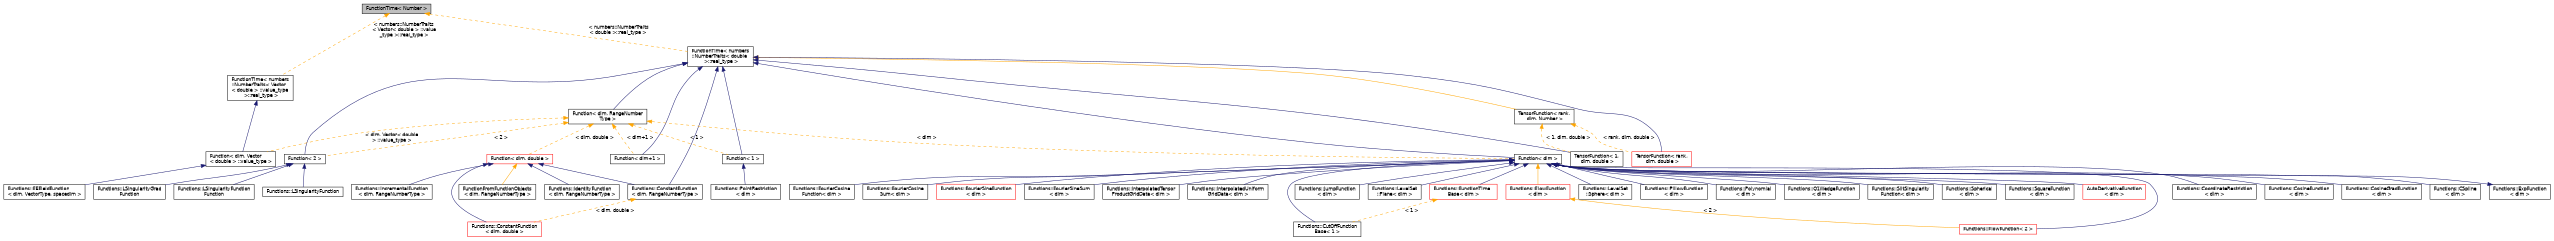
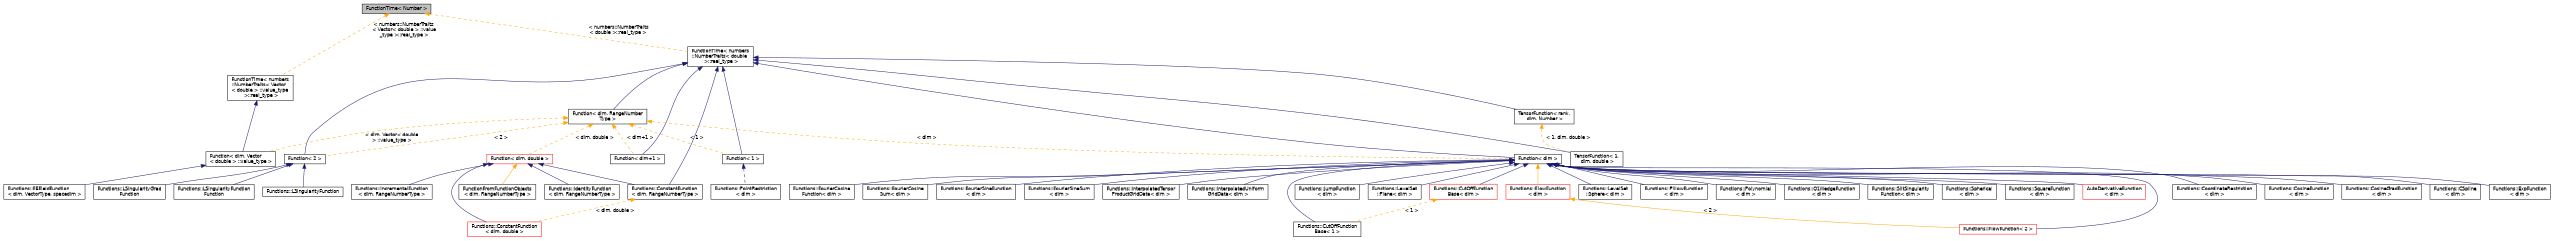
(1177, 66) -> (1139, 65)
(1662, 159) -> none
(2022, 174) -> (2021, 174)
(744, 177) -> (744, 177)
(976, 192) -> (976, 192)
(1463, 192) -> (1463, 192)
